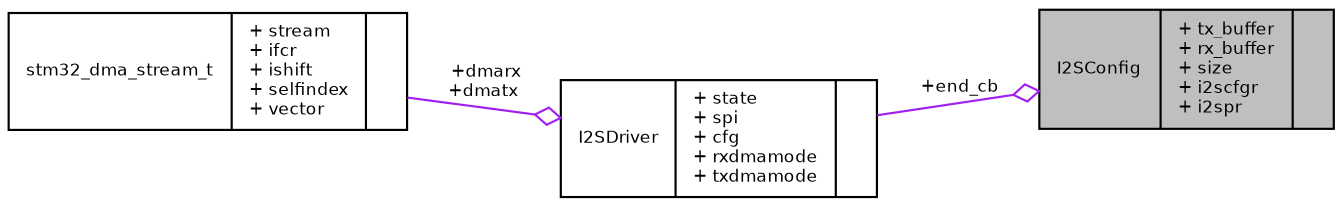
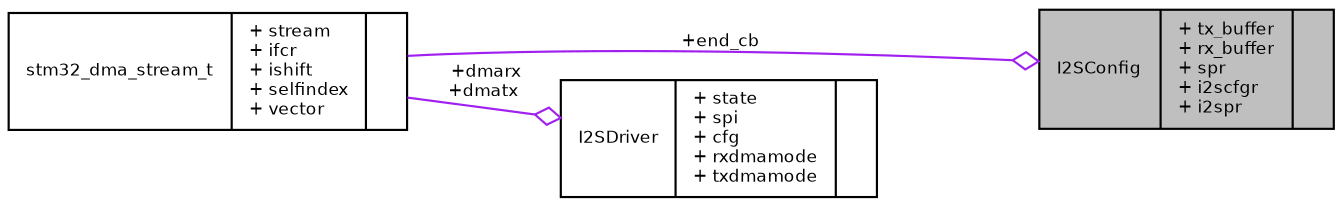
(1206, 68) -> (1202, 68)
(945, 105) -> (710, 52)
